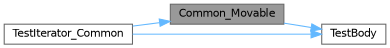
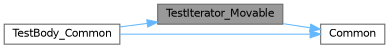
(227, 14) -> (220, 14)
(68, 34) -> (62, 34)
(354, 34) -> (353, 34)
